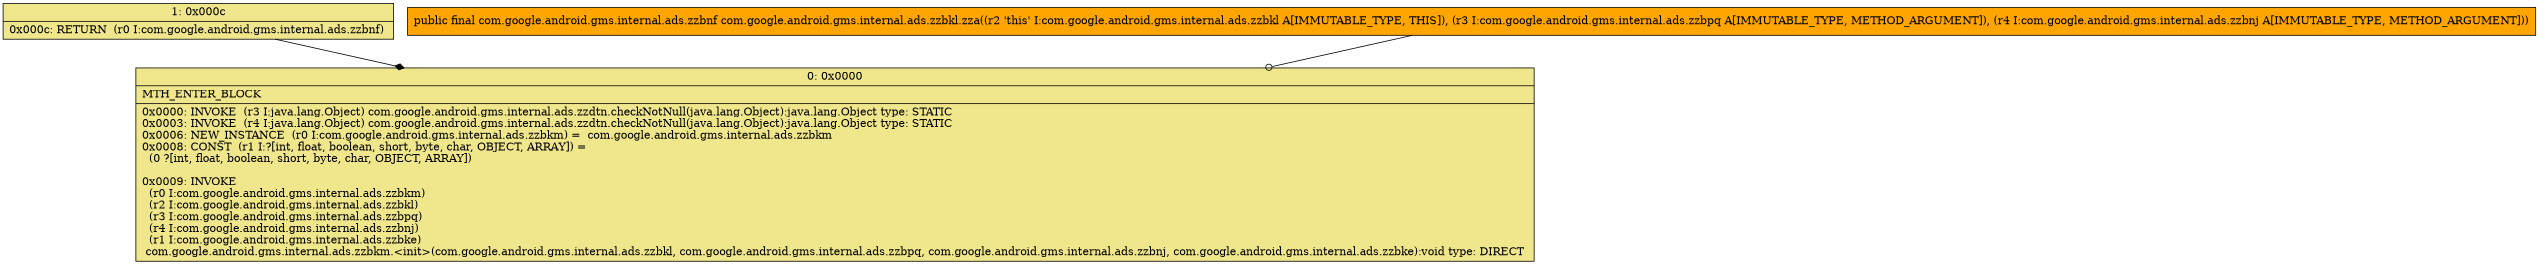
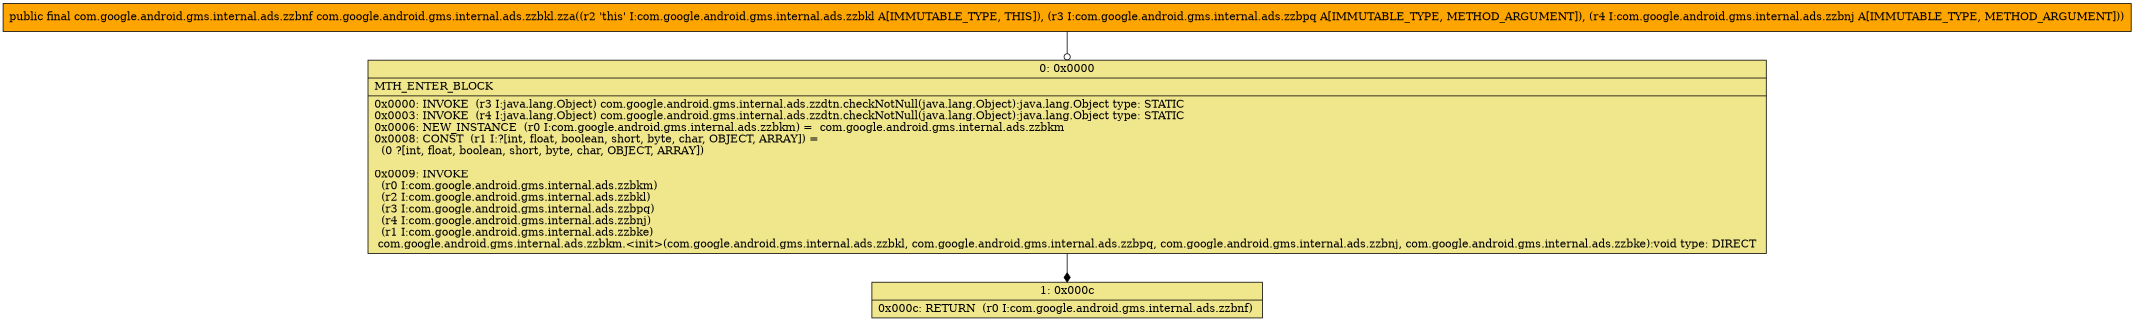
(335, 53) -> (1067, 263)
